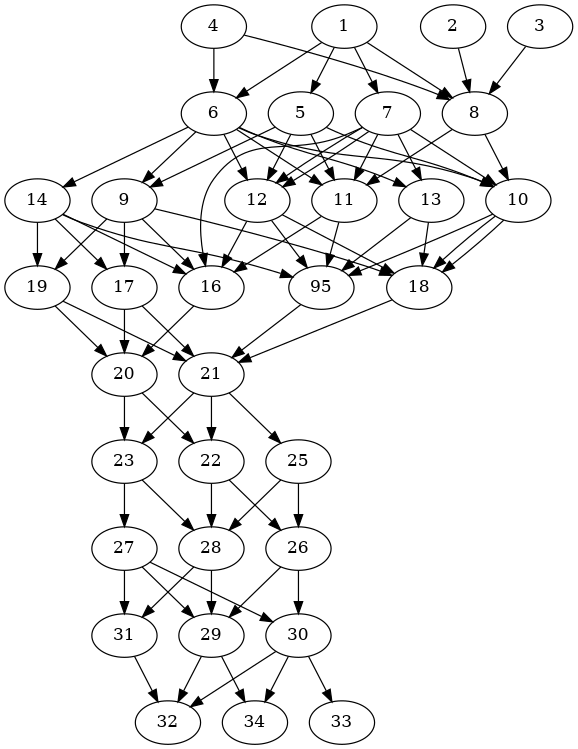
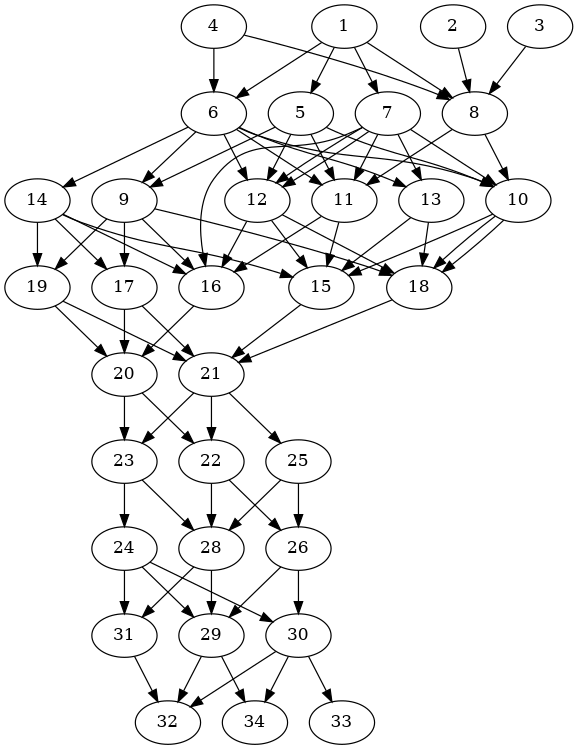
(321, 288) -> (321, 288)
(124, 549) -> (124, 549)
